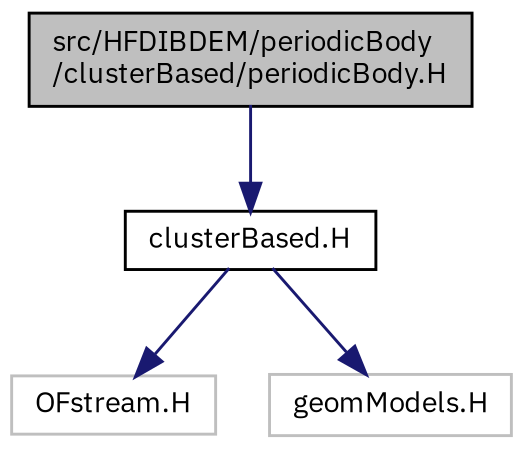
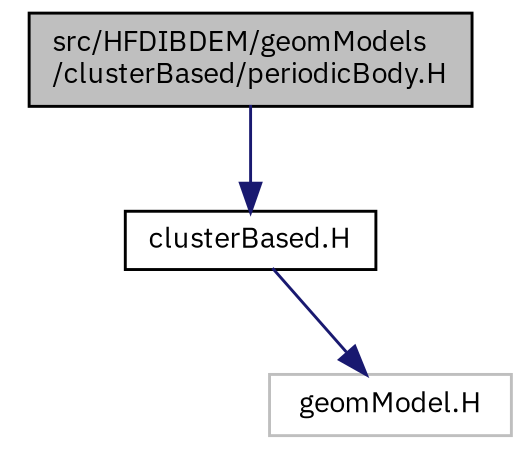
(251, 60) -> (251, 60)
(114, 405) -> none
(390, 405) -> (390, 405)
